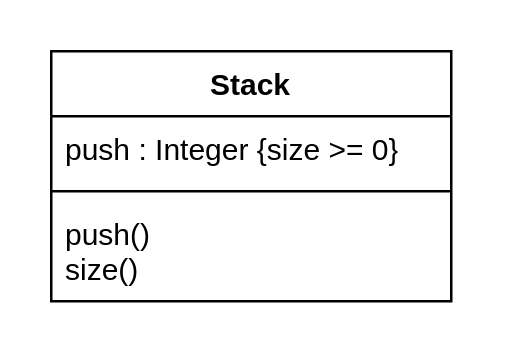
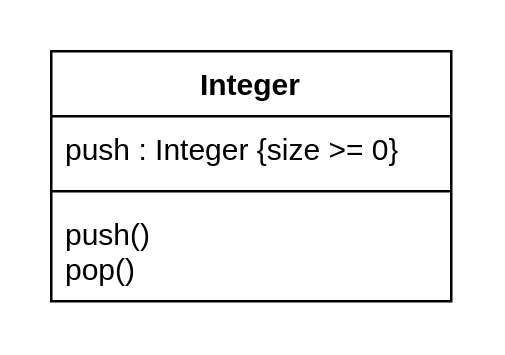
(251, 87) -> (251, 87)
(117, 255) -> (117, 255)
